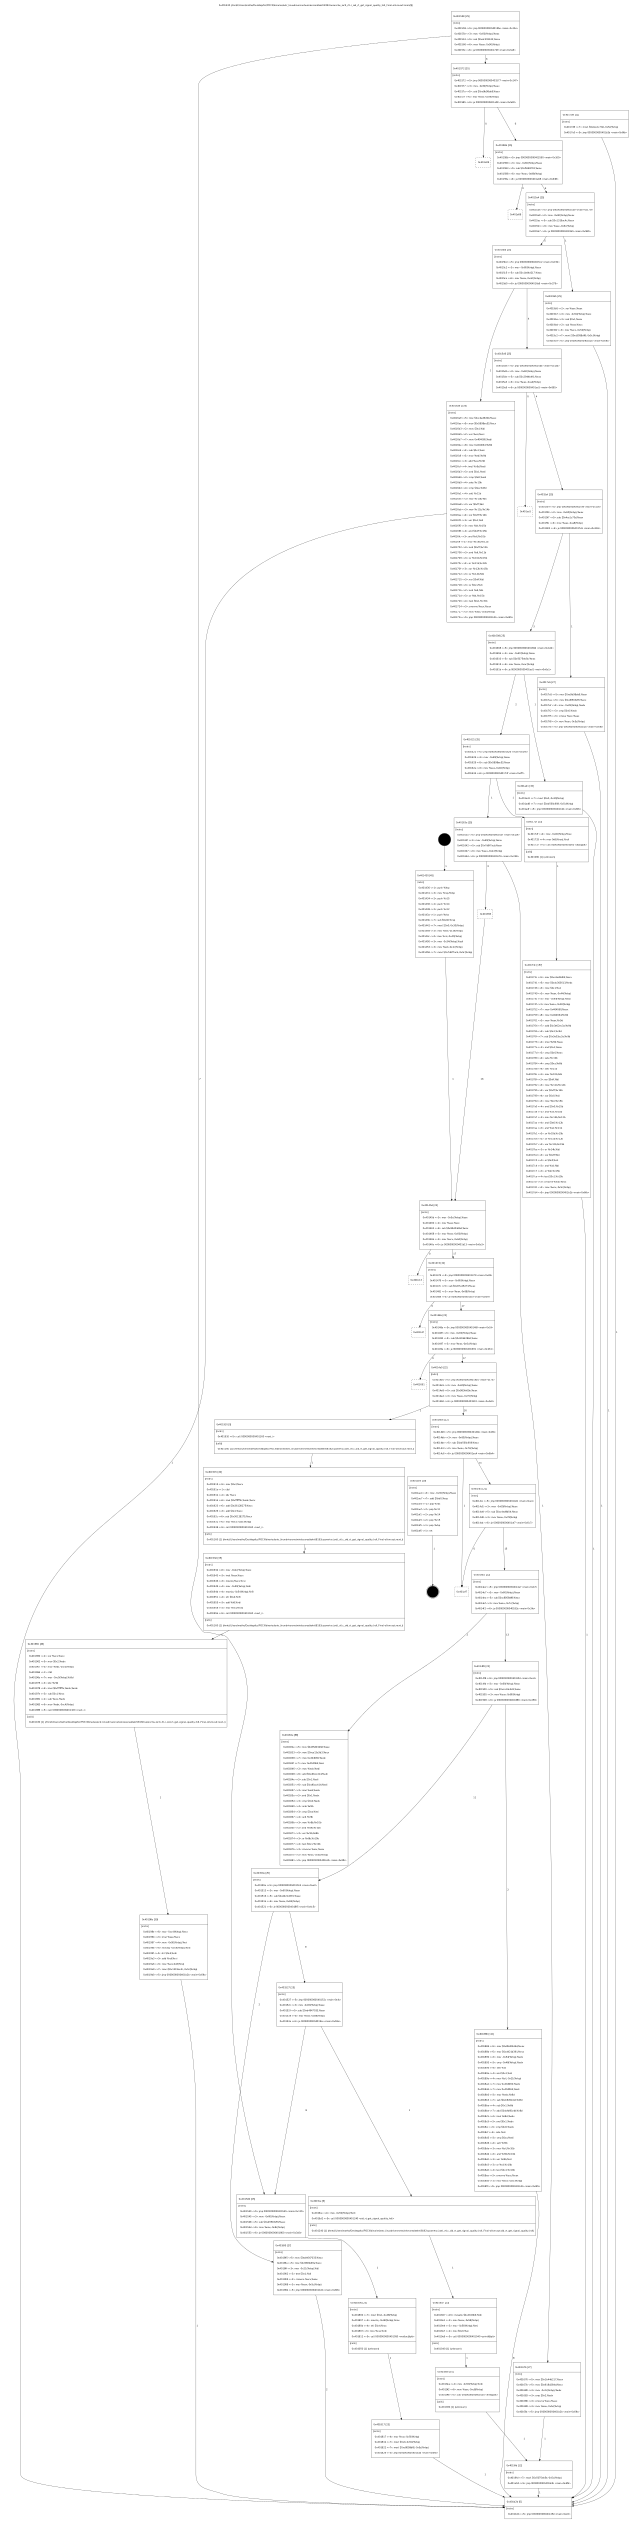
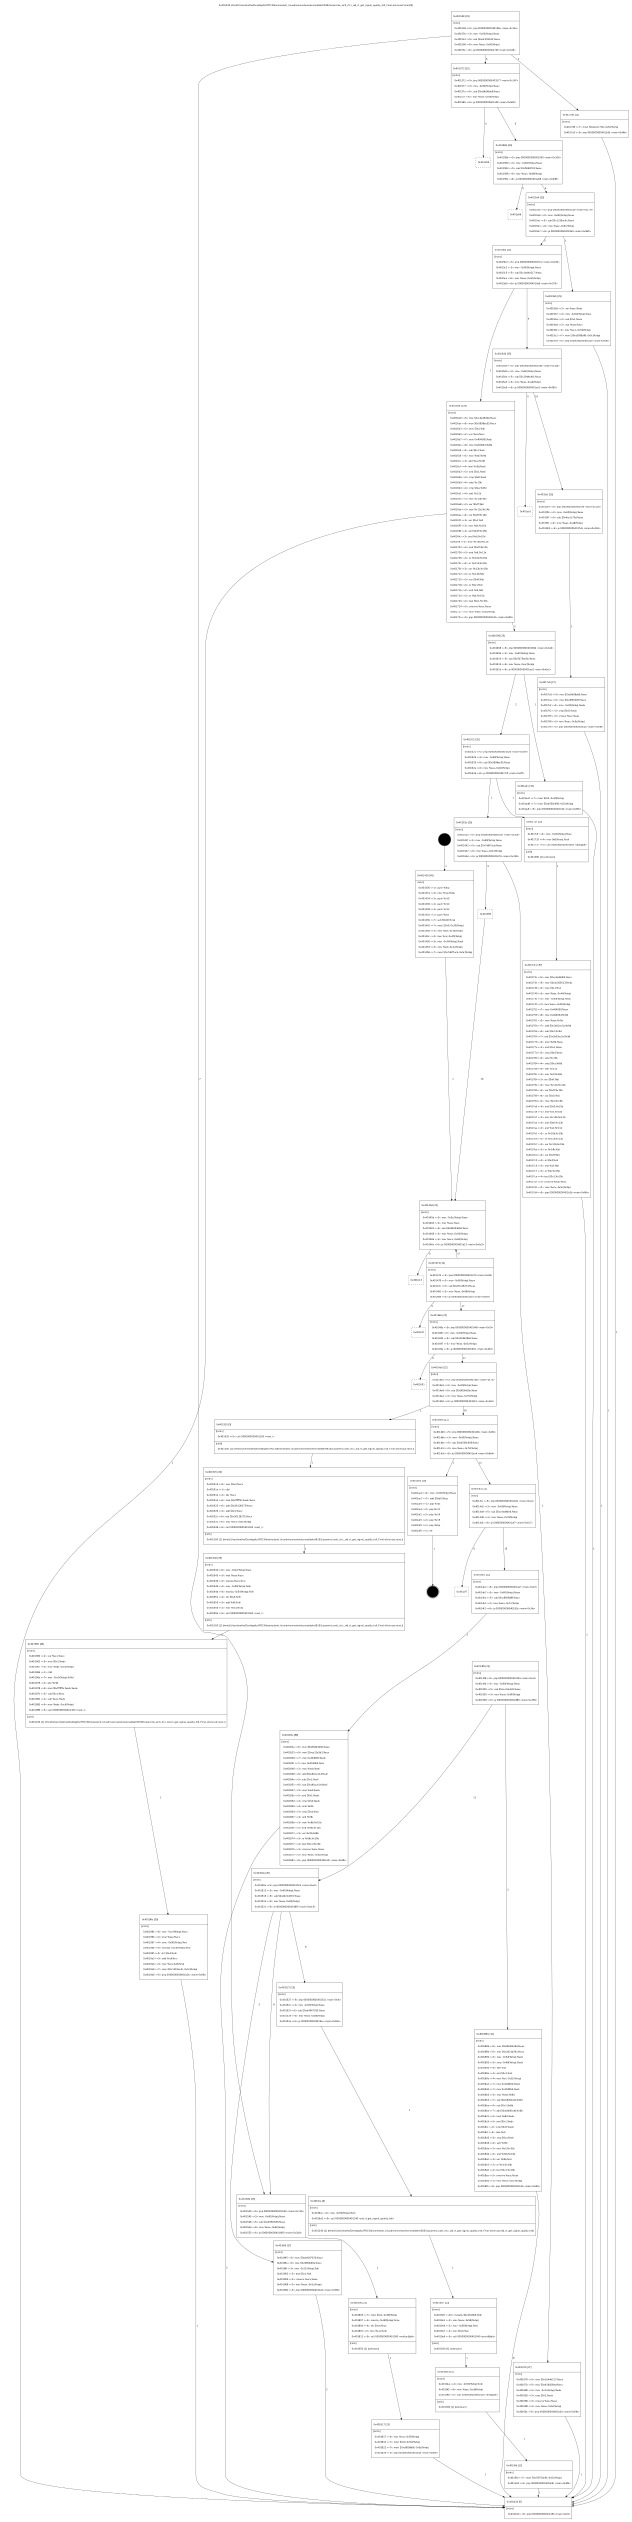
none -> (544, 82)
(536, 397) -> (536, 397)
(548, 582) -> (513, 626)
(452, 1253) -> (457, 1255)
(462, 1522) -> (450, 1467)
(505, 1637) -> none
(290, 2109) -> (270, 2052)
none -> (225, 2285)
(542, 2438) -> (579, 2457)
